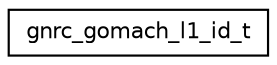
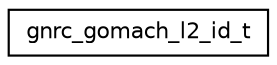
(138, 33) -> (138, 33)
